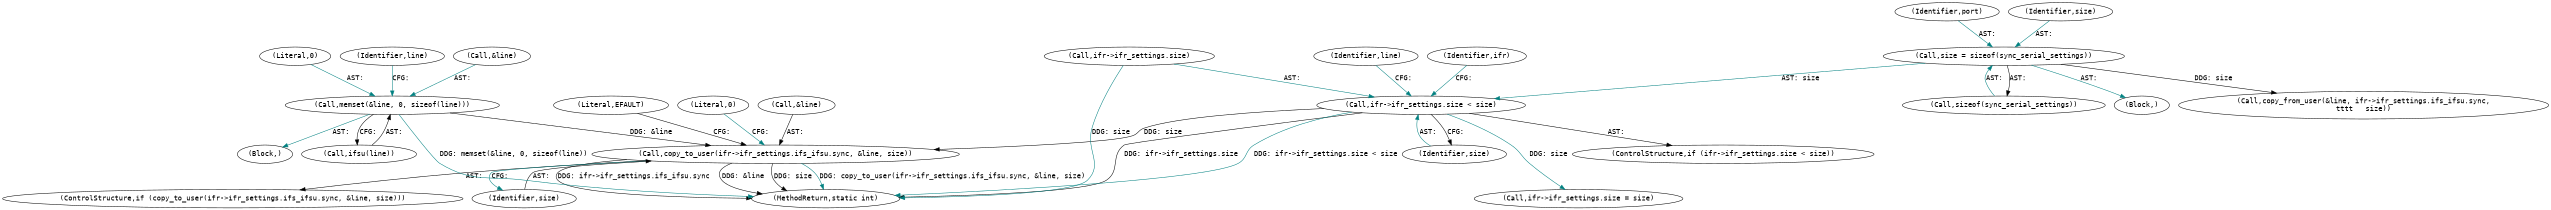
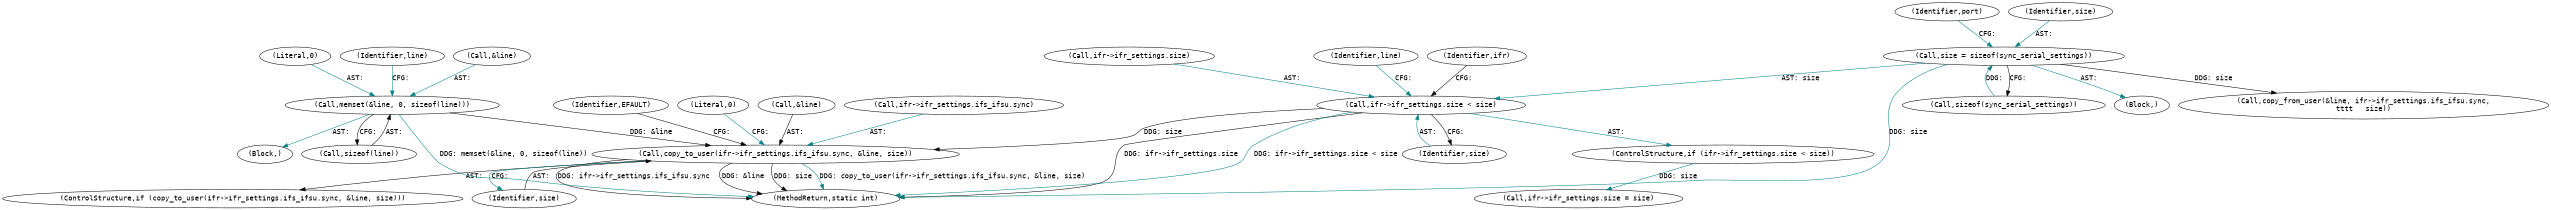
(1989, 34) -> (1989, 34)
(1997, 78) -> (1997, 78)
(2020, 78) -> (2020, 78)
(1451, 79) -> (1451, 79)
(611, 105) -> (611, 105)
none -> (954, 105)
(1568, 129) -> (1568, 129)
(1509, 143) -> (1653, 176)
(359, 154) -> (359, 154)
(1088, 179) -> (1460, 188)
